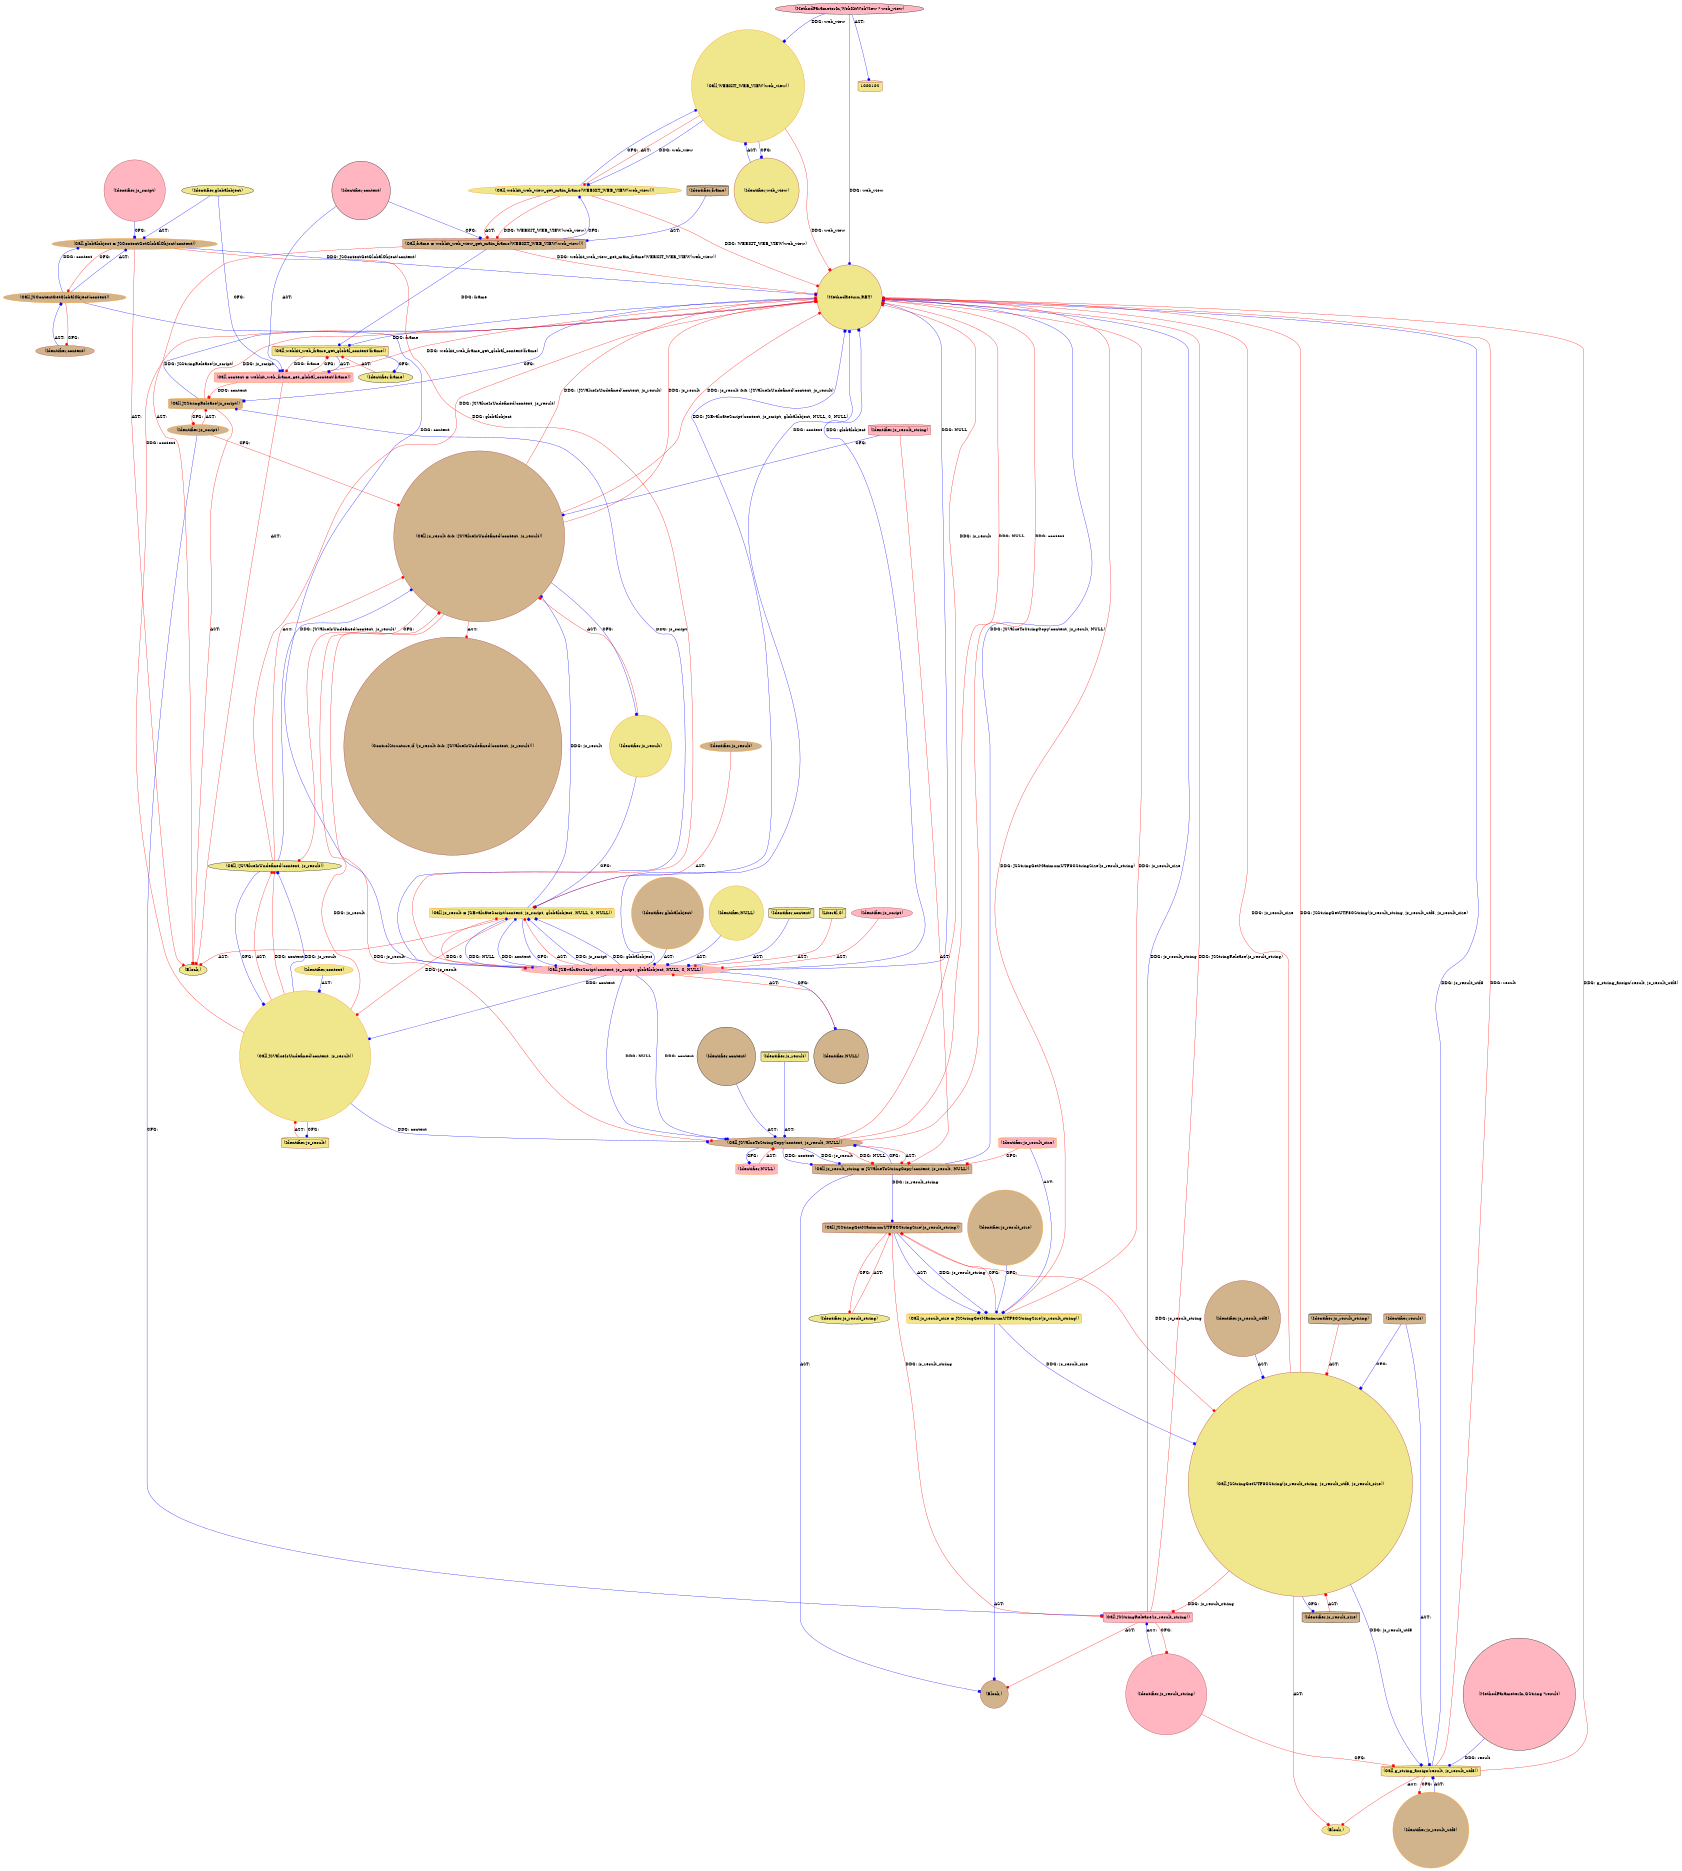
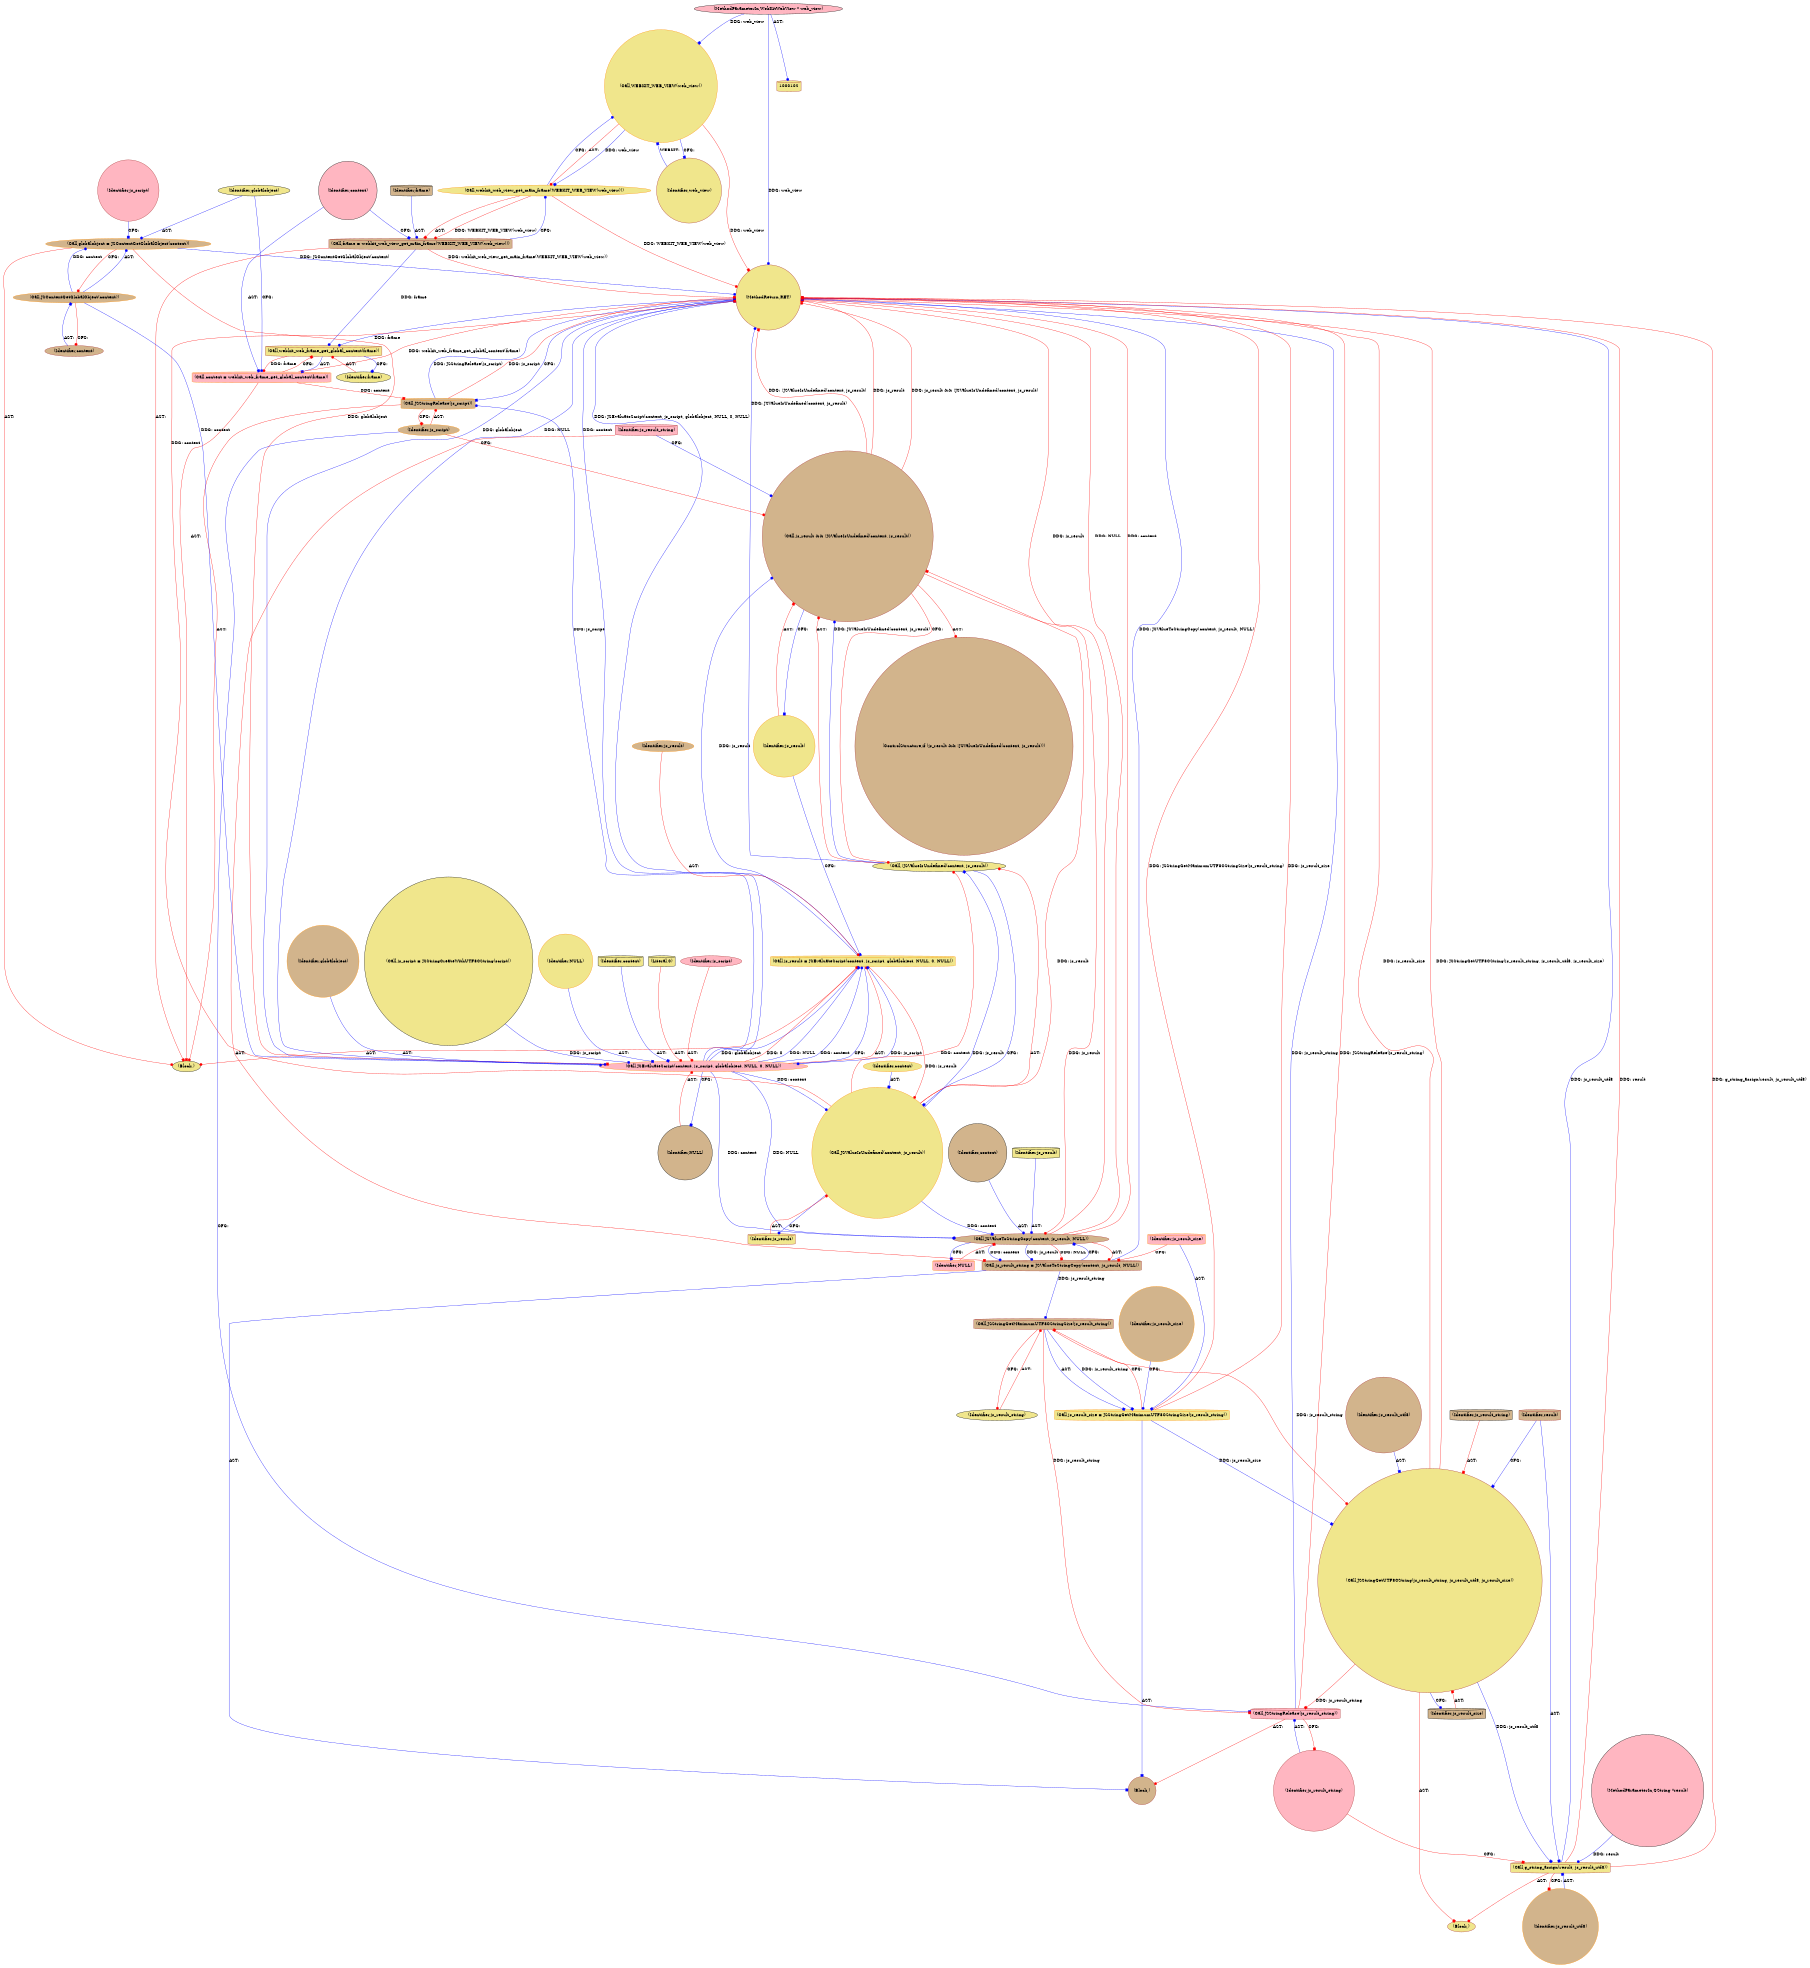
(753, 150) -> (671, 150)
(401, 446) -> (749, 660)
none -> (449, 961)
